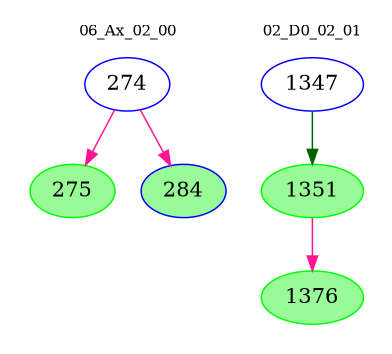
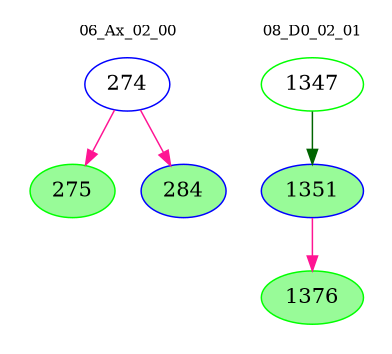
(312, 32) -> (312, 32)
(312, 84) -> (312, 84)
(312, 191) -> (312, 191)
